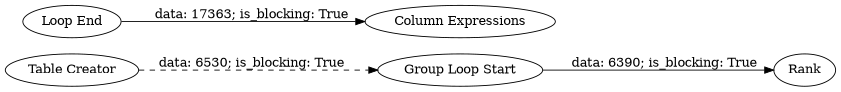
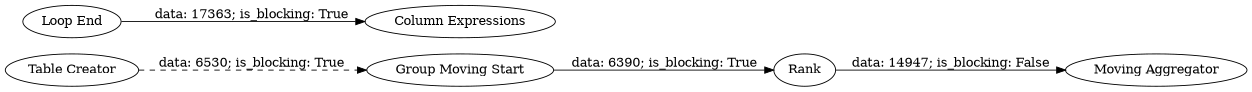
(460, 70) -> (460, 70)
none -> (1156, 70)
